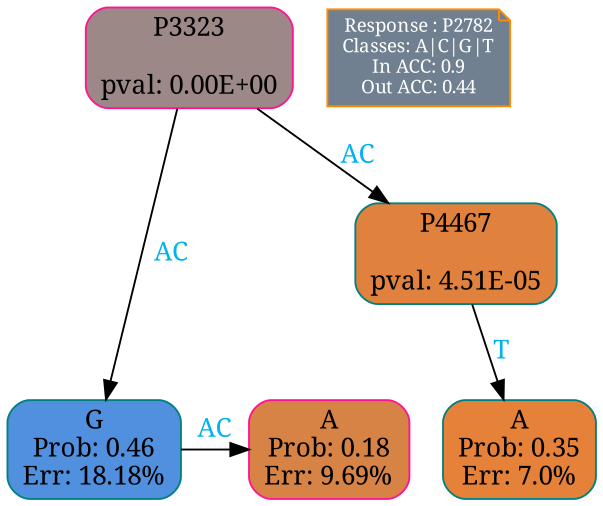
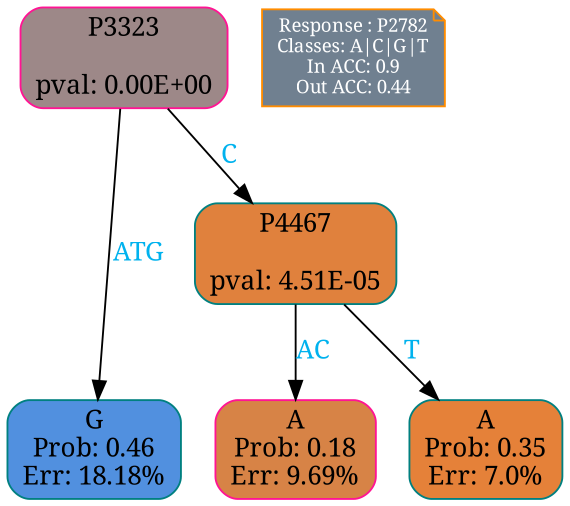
(358, 156) -> (229, 156)
(172, 254) -> (139, 254)
(206, 450) -> (296, 342)
